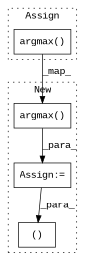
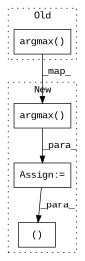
(42, 16) -> (42, 16)
